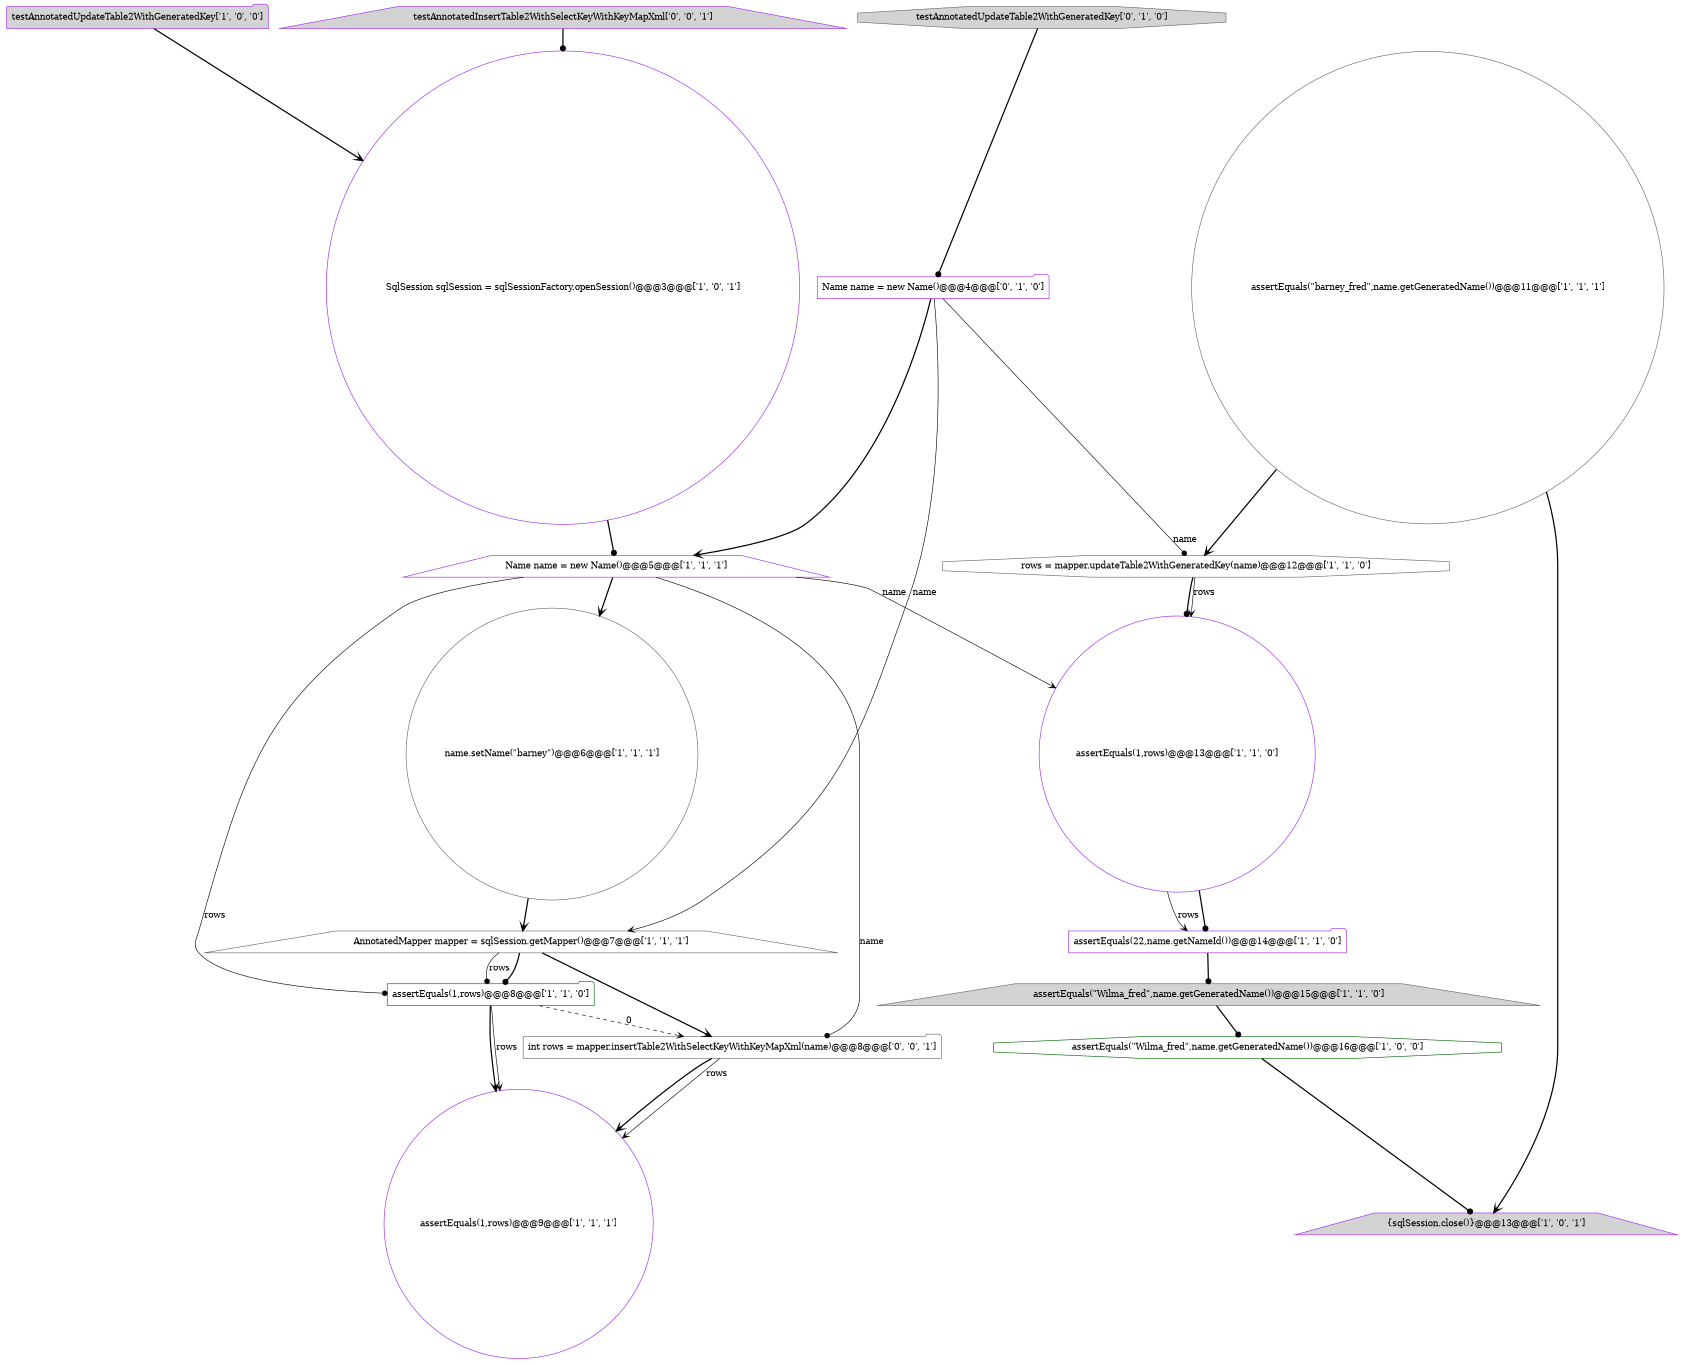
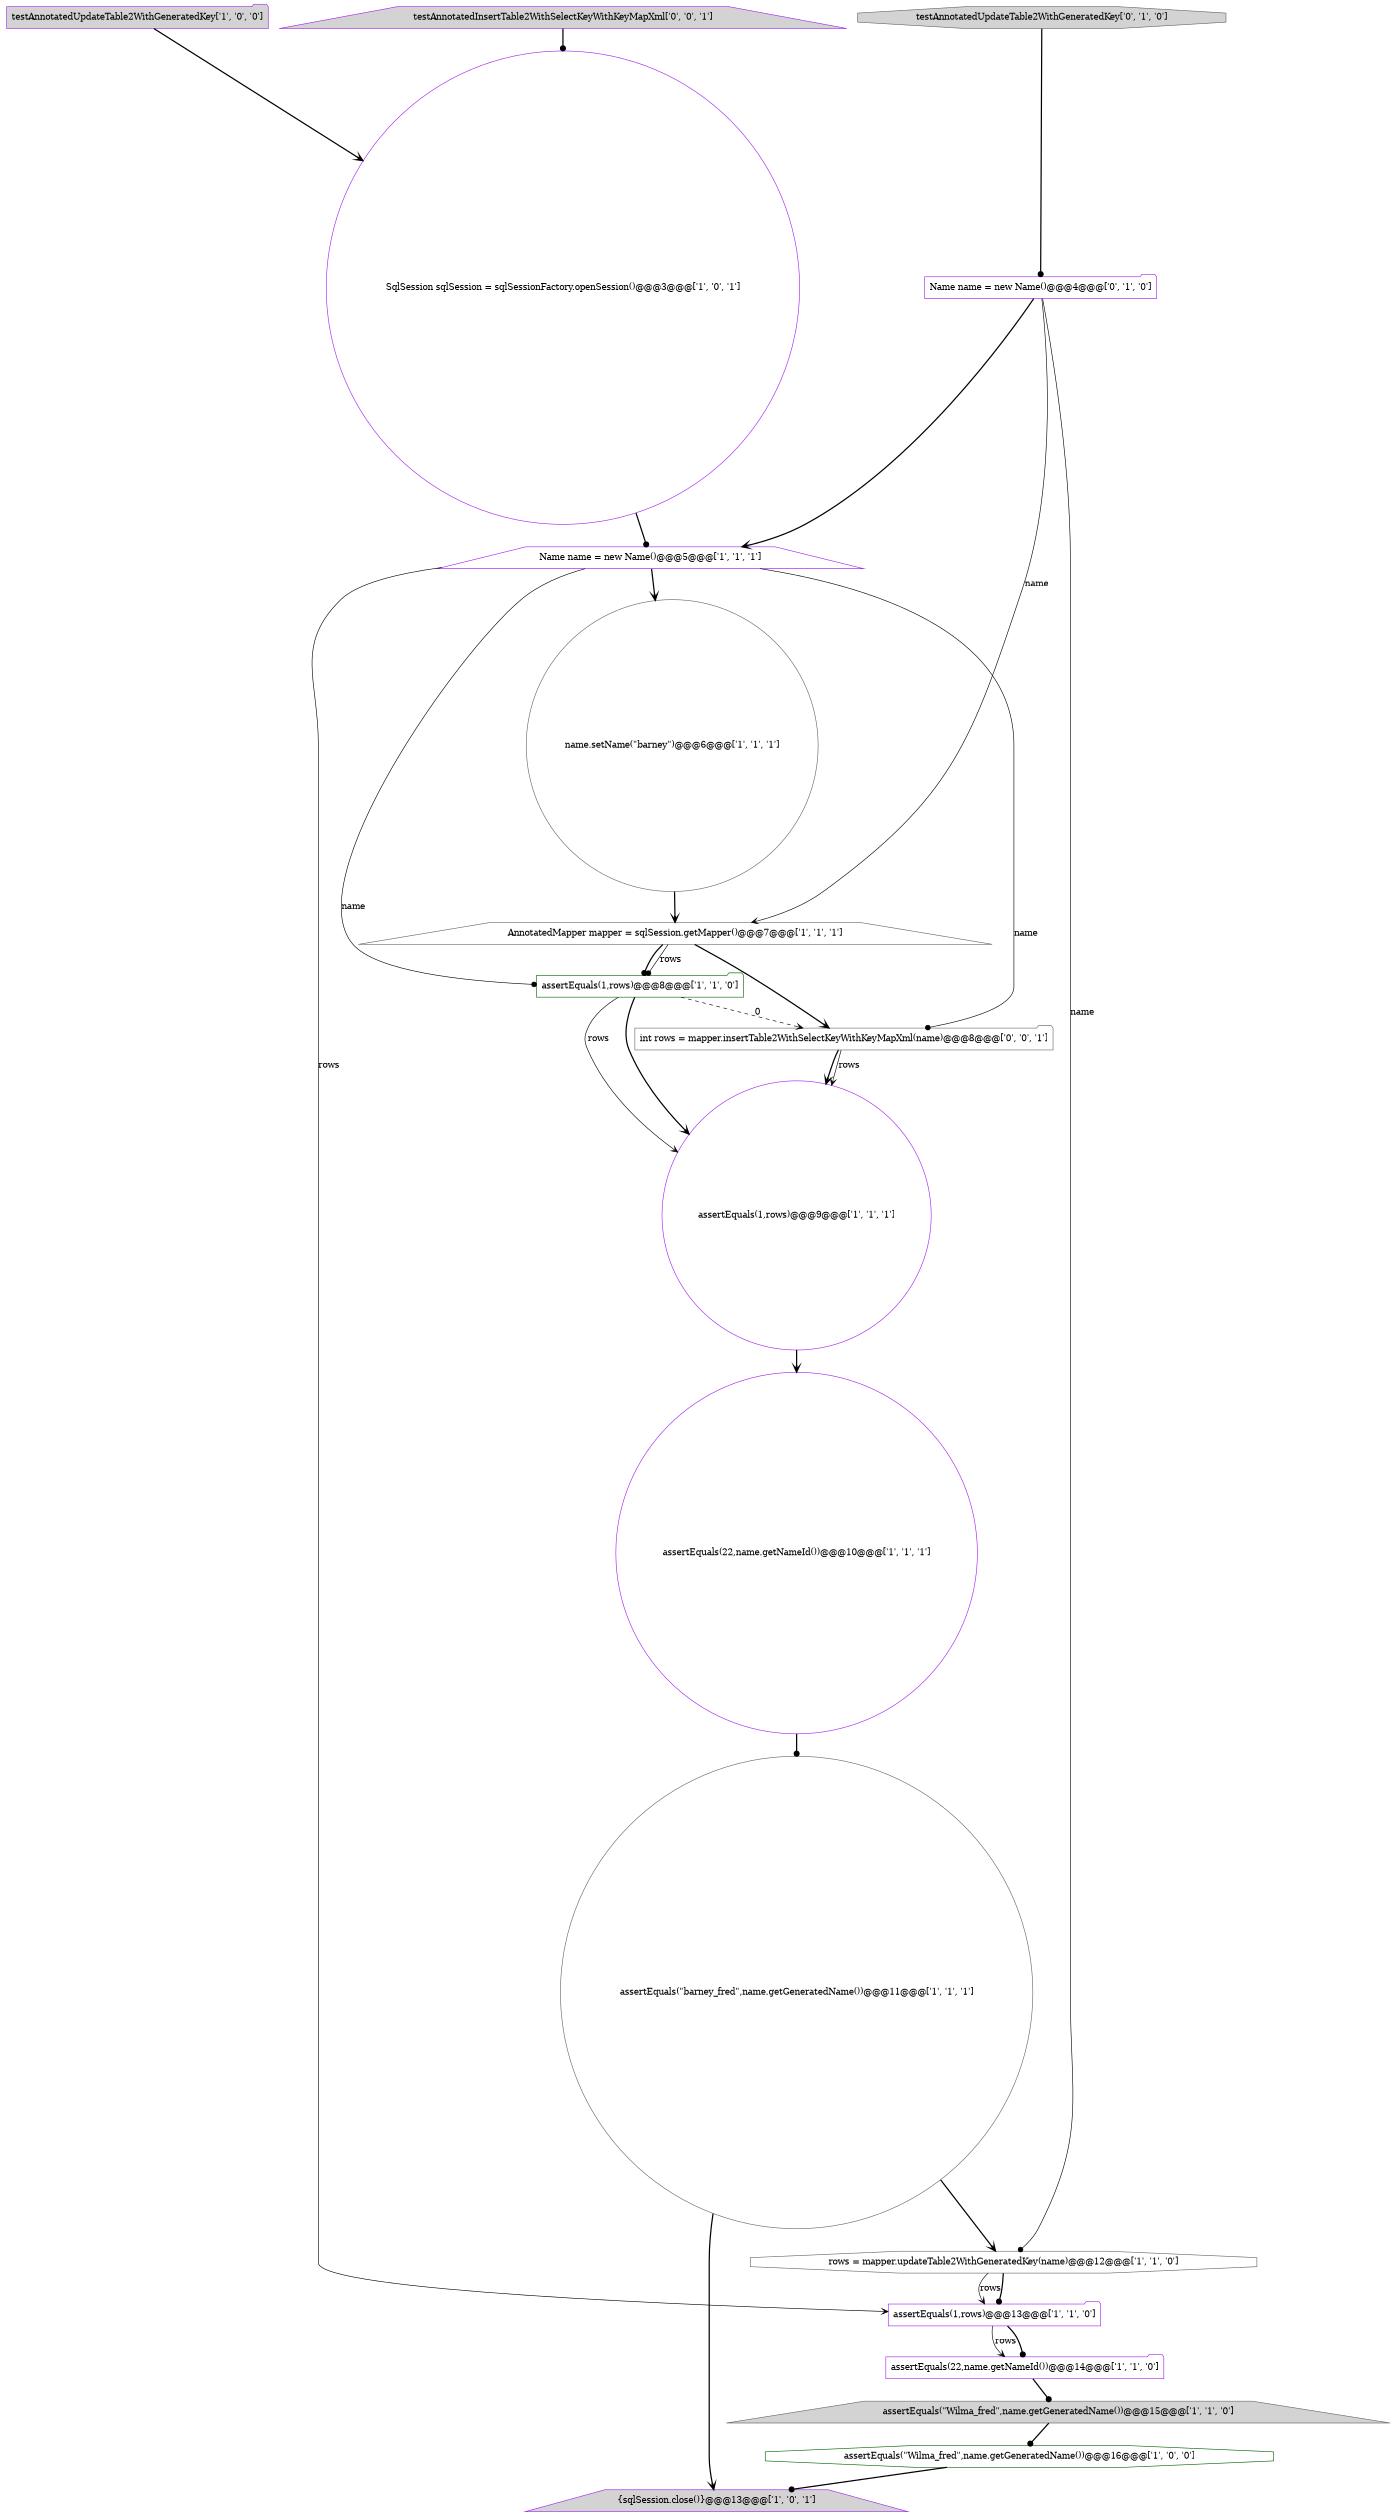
(894, 593) -> (329, 1065)
(1177, 754) -> (994, 2315)
(215, 915) -> (354, 907)
none -> (797, 1553)
